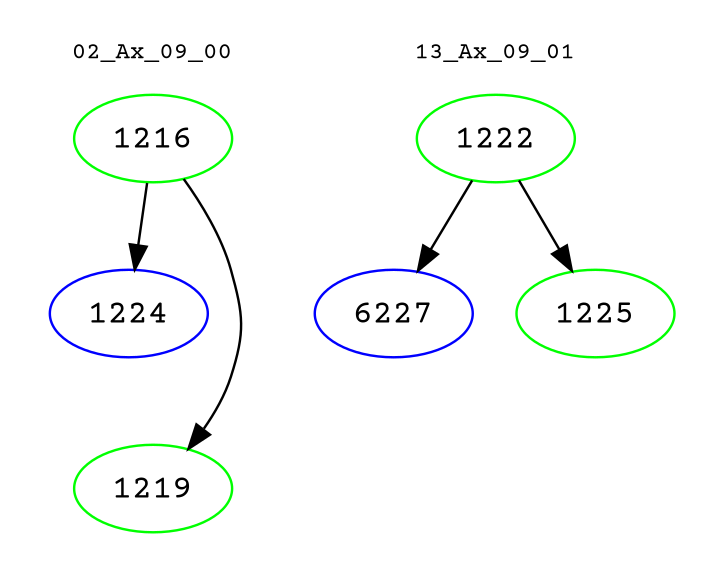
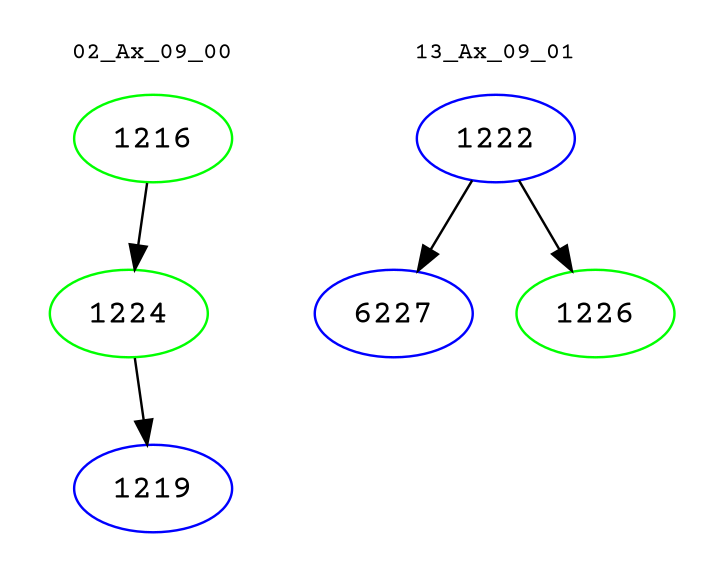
(496, 139) -> (496, 139)
(239, 301) -> (139, 389)
(129, 314) -> (129, 314)
(595, 314) -> (595, 314)
(153, 489) -> (153, 489)
